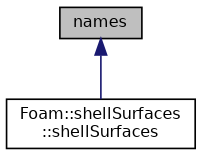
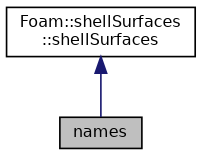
(101, 77) -> (101, 95)
